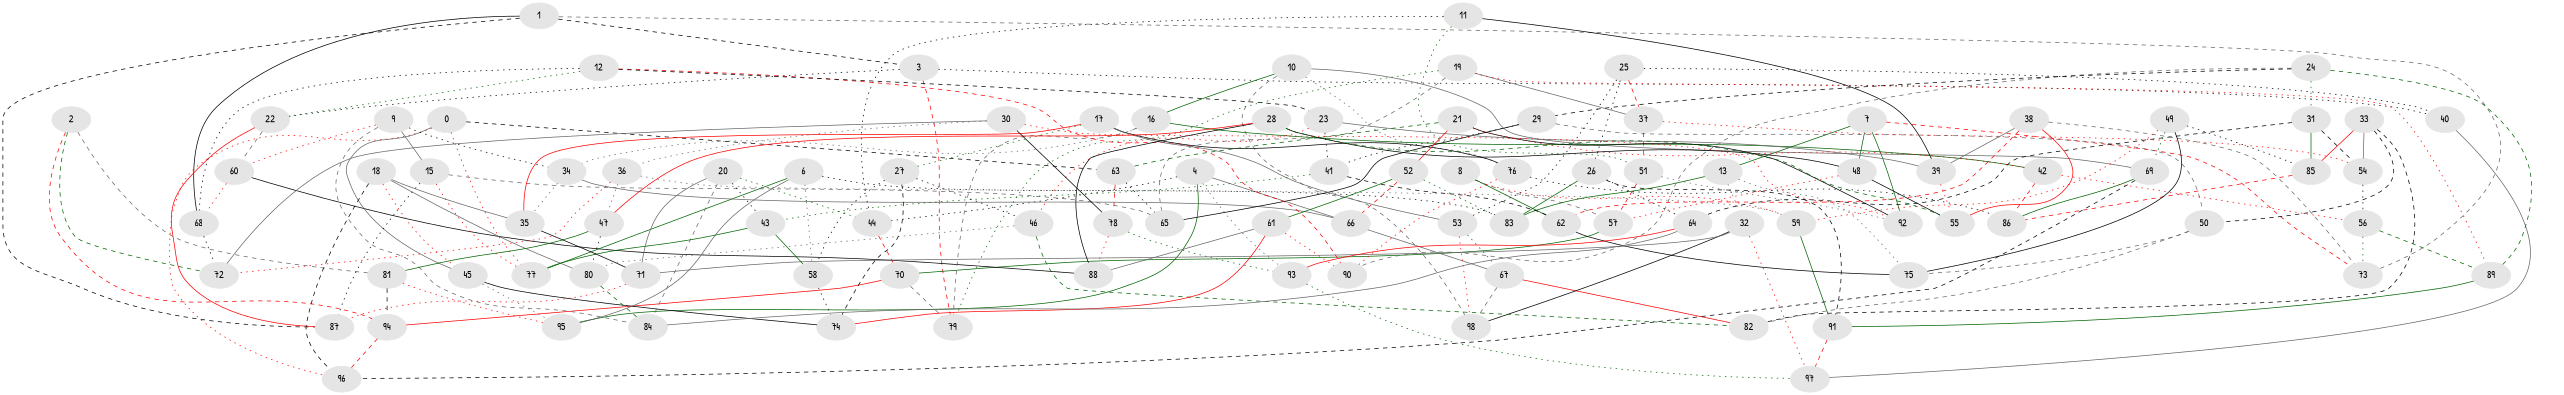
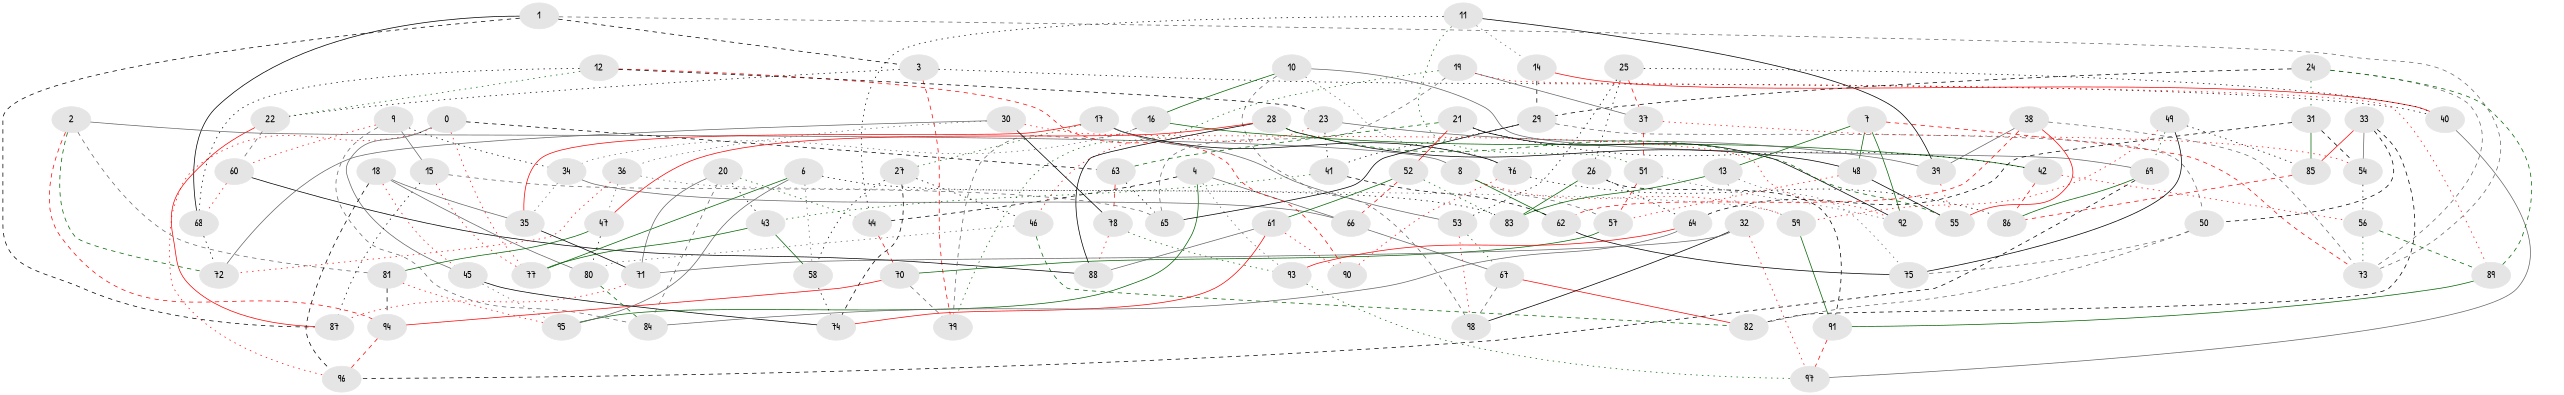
none -> (1537, 68)
(1799, 115) -> (2481, 133)
none -> (497, 135)
(1692, 155) -> (1706, 155)
(985, 209) -> (985, 209)
